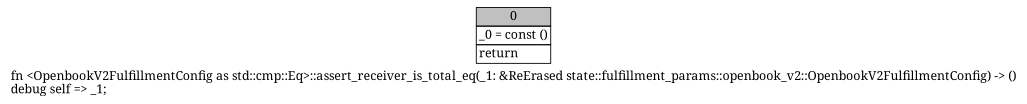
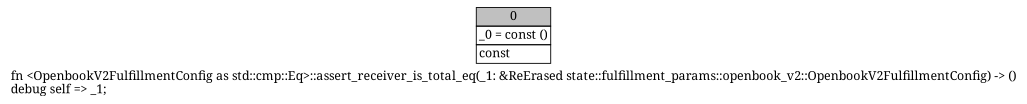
(499, 54) -> (495, 54)
